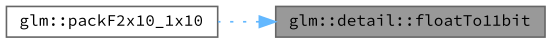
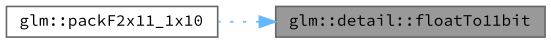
(112, 22) -> (112, 22)
